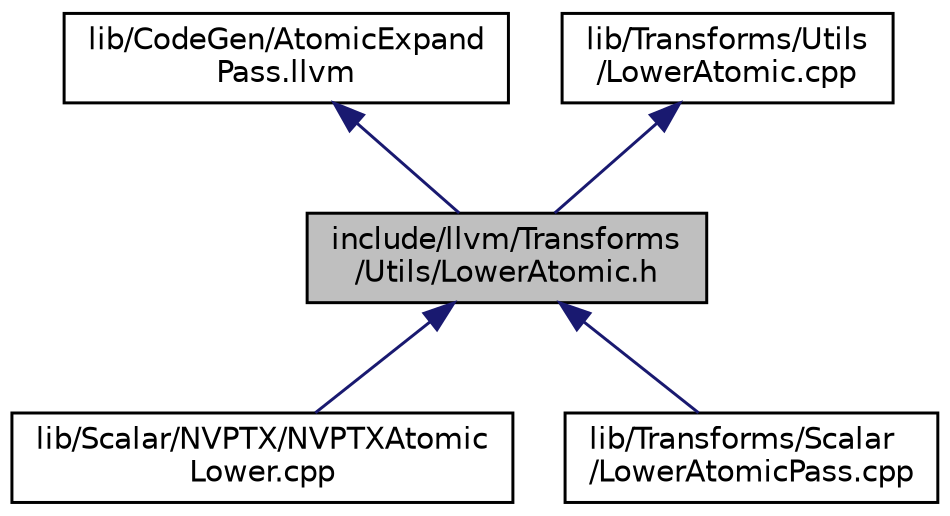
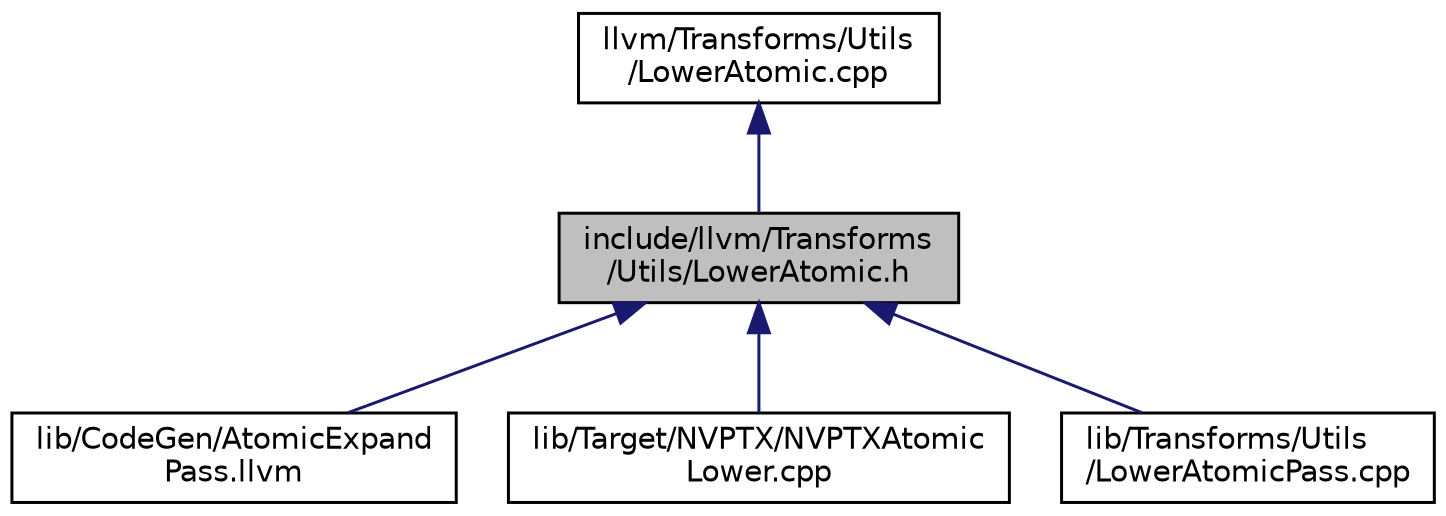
(728, 58) -> (759, 58)
(408, 168) -> (482, 363)
(262, 458) -> (759, 458)
(751, 458) -> (1248, 458)
